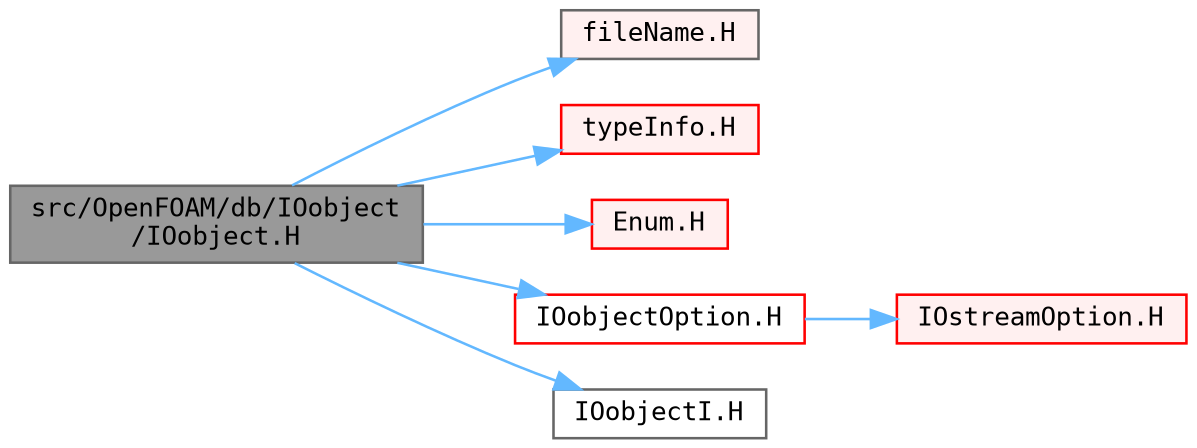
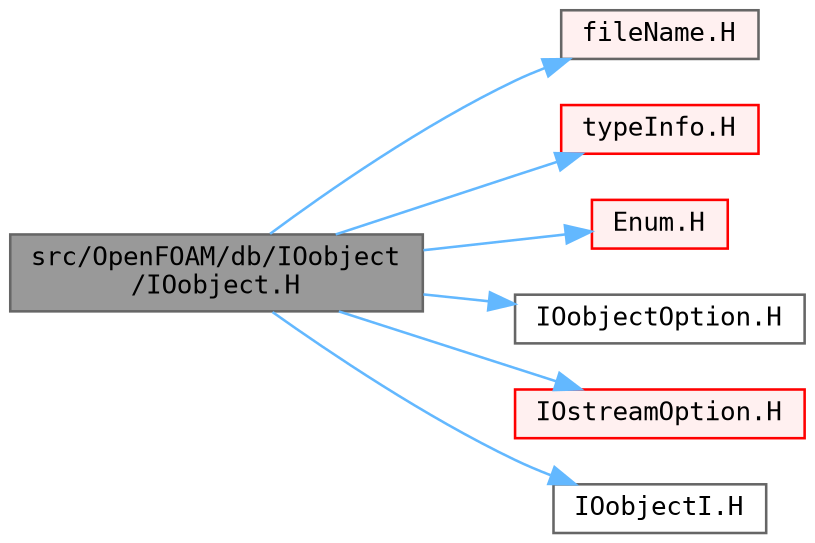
(660, 319) -> (660, 319)
(838, 319) -> (448, 346)
